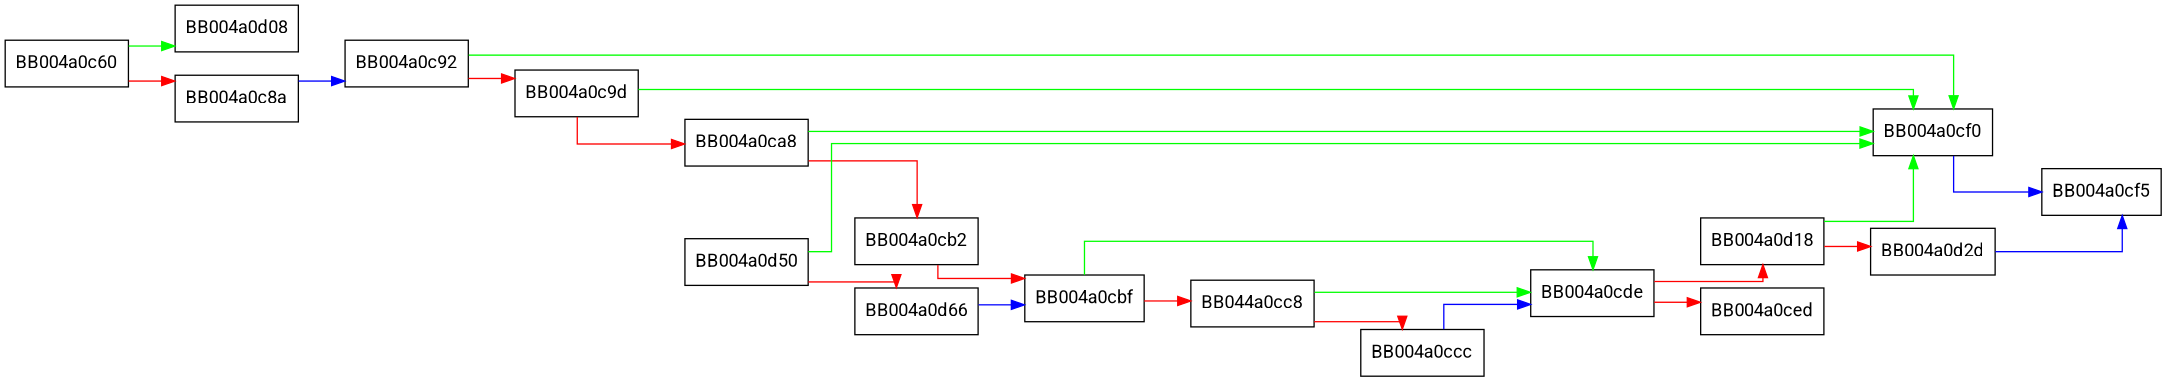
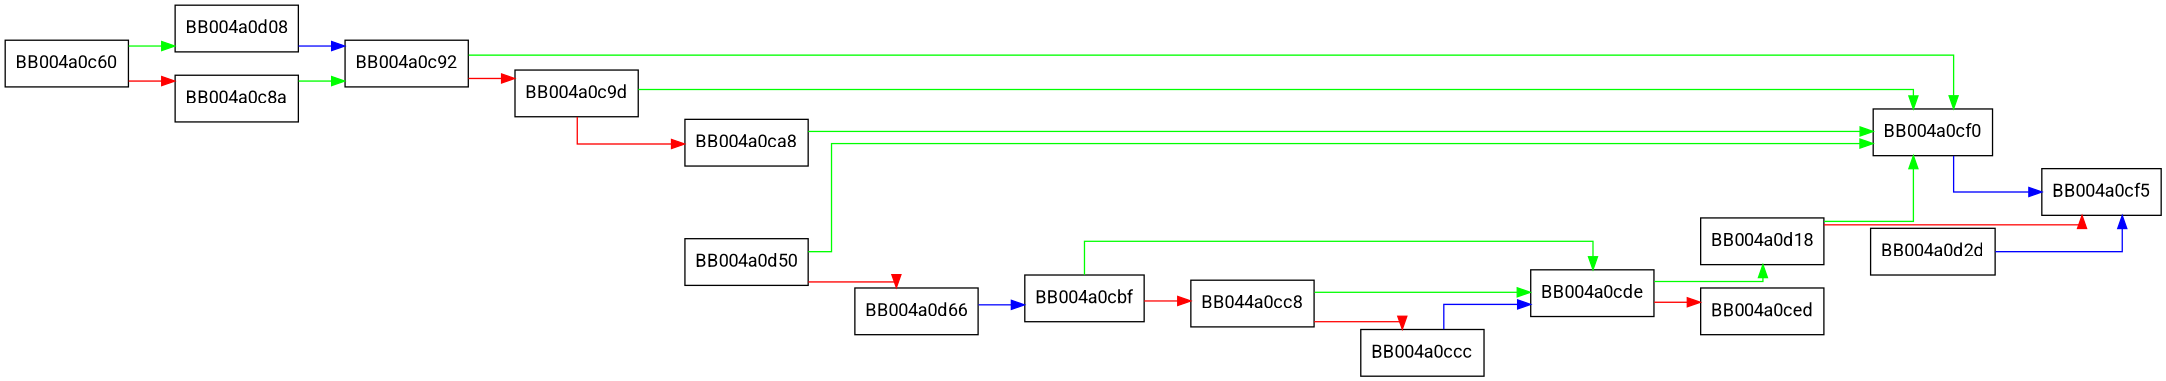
none -> (315, 46)
(315, 81) -> (315, 81)
(916, 241) -> none
(1841, 246) -> (1953, 225)
(1711, 281) -> (1711, 281)
